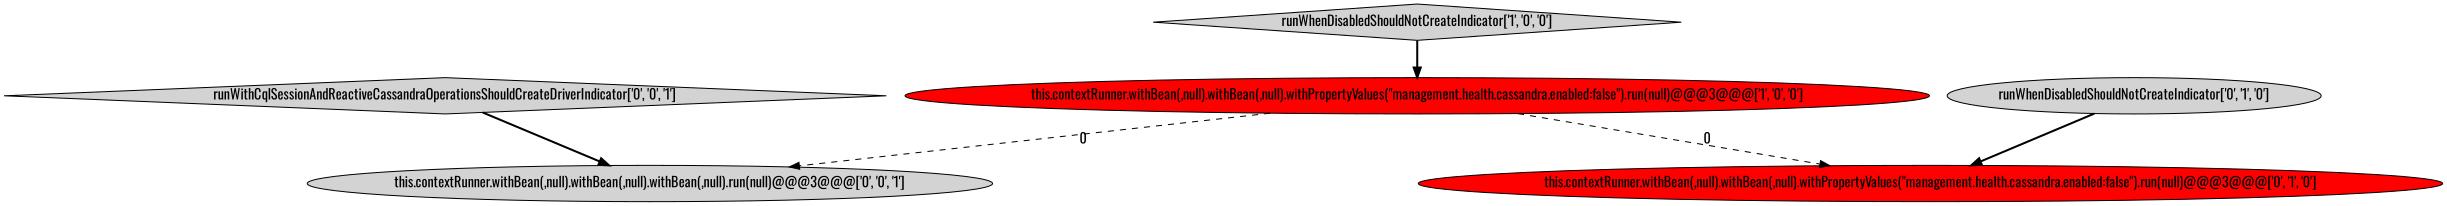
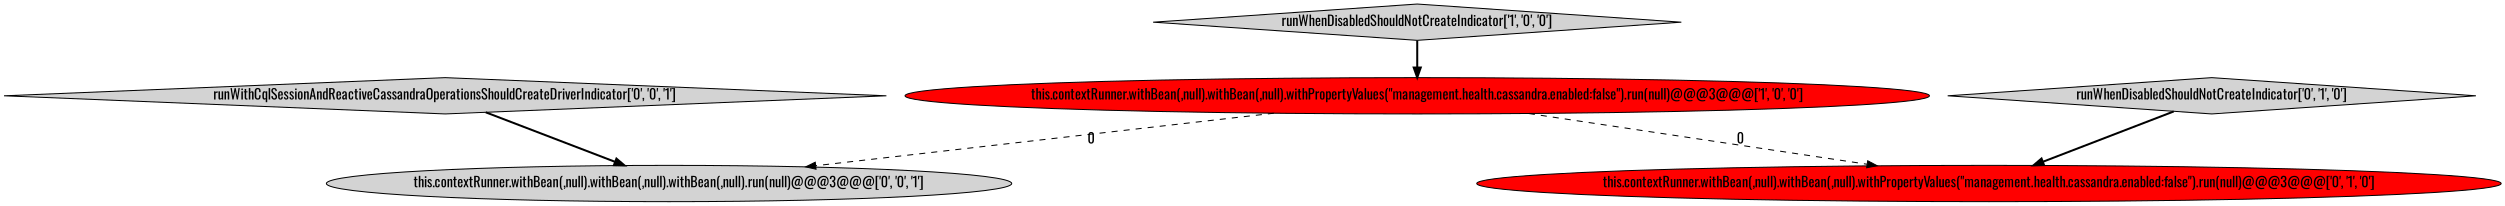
(2134, 96) -> (2212, 96)
